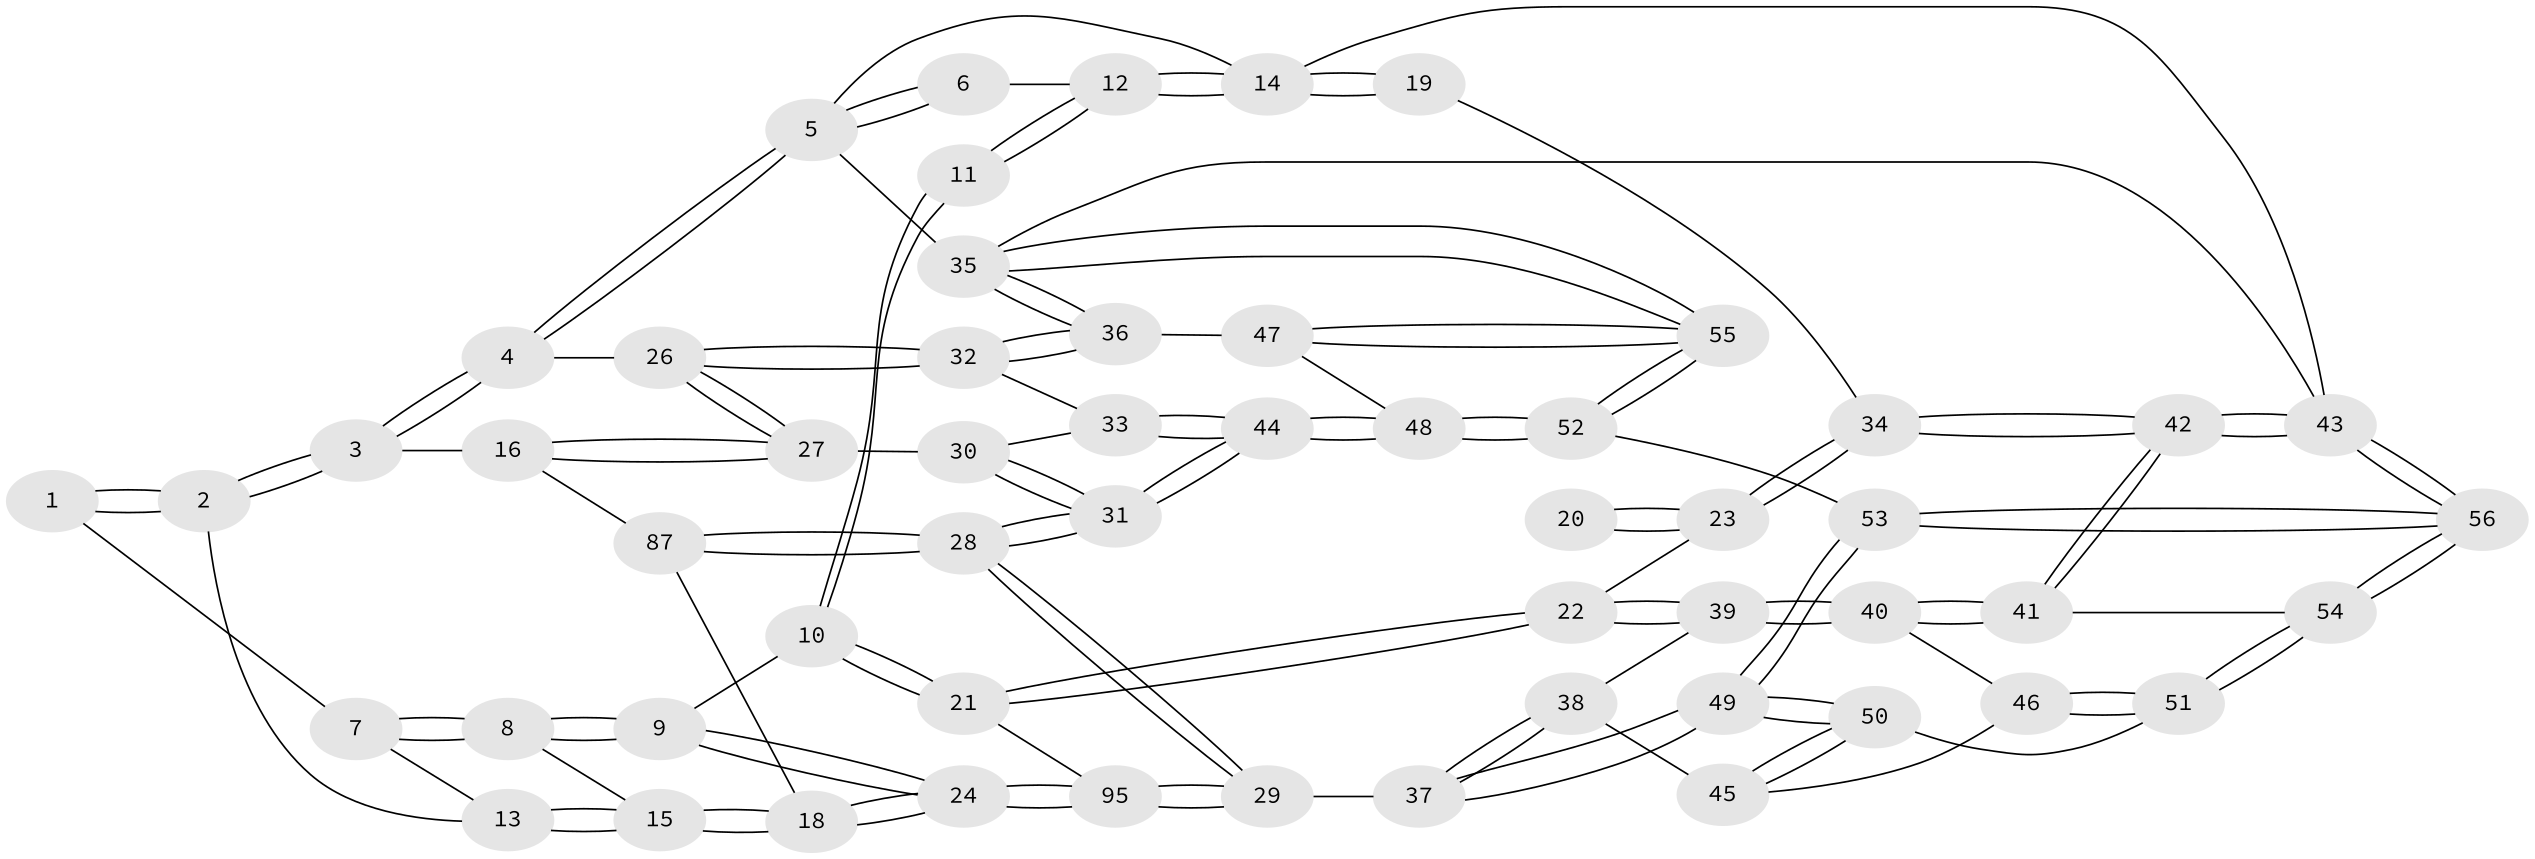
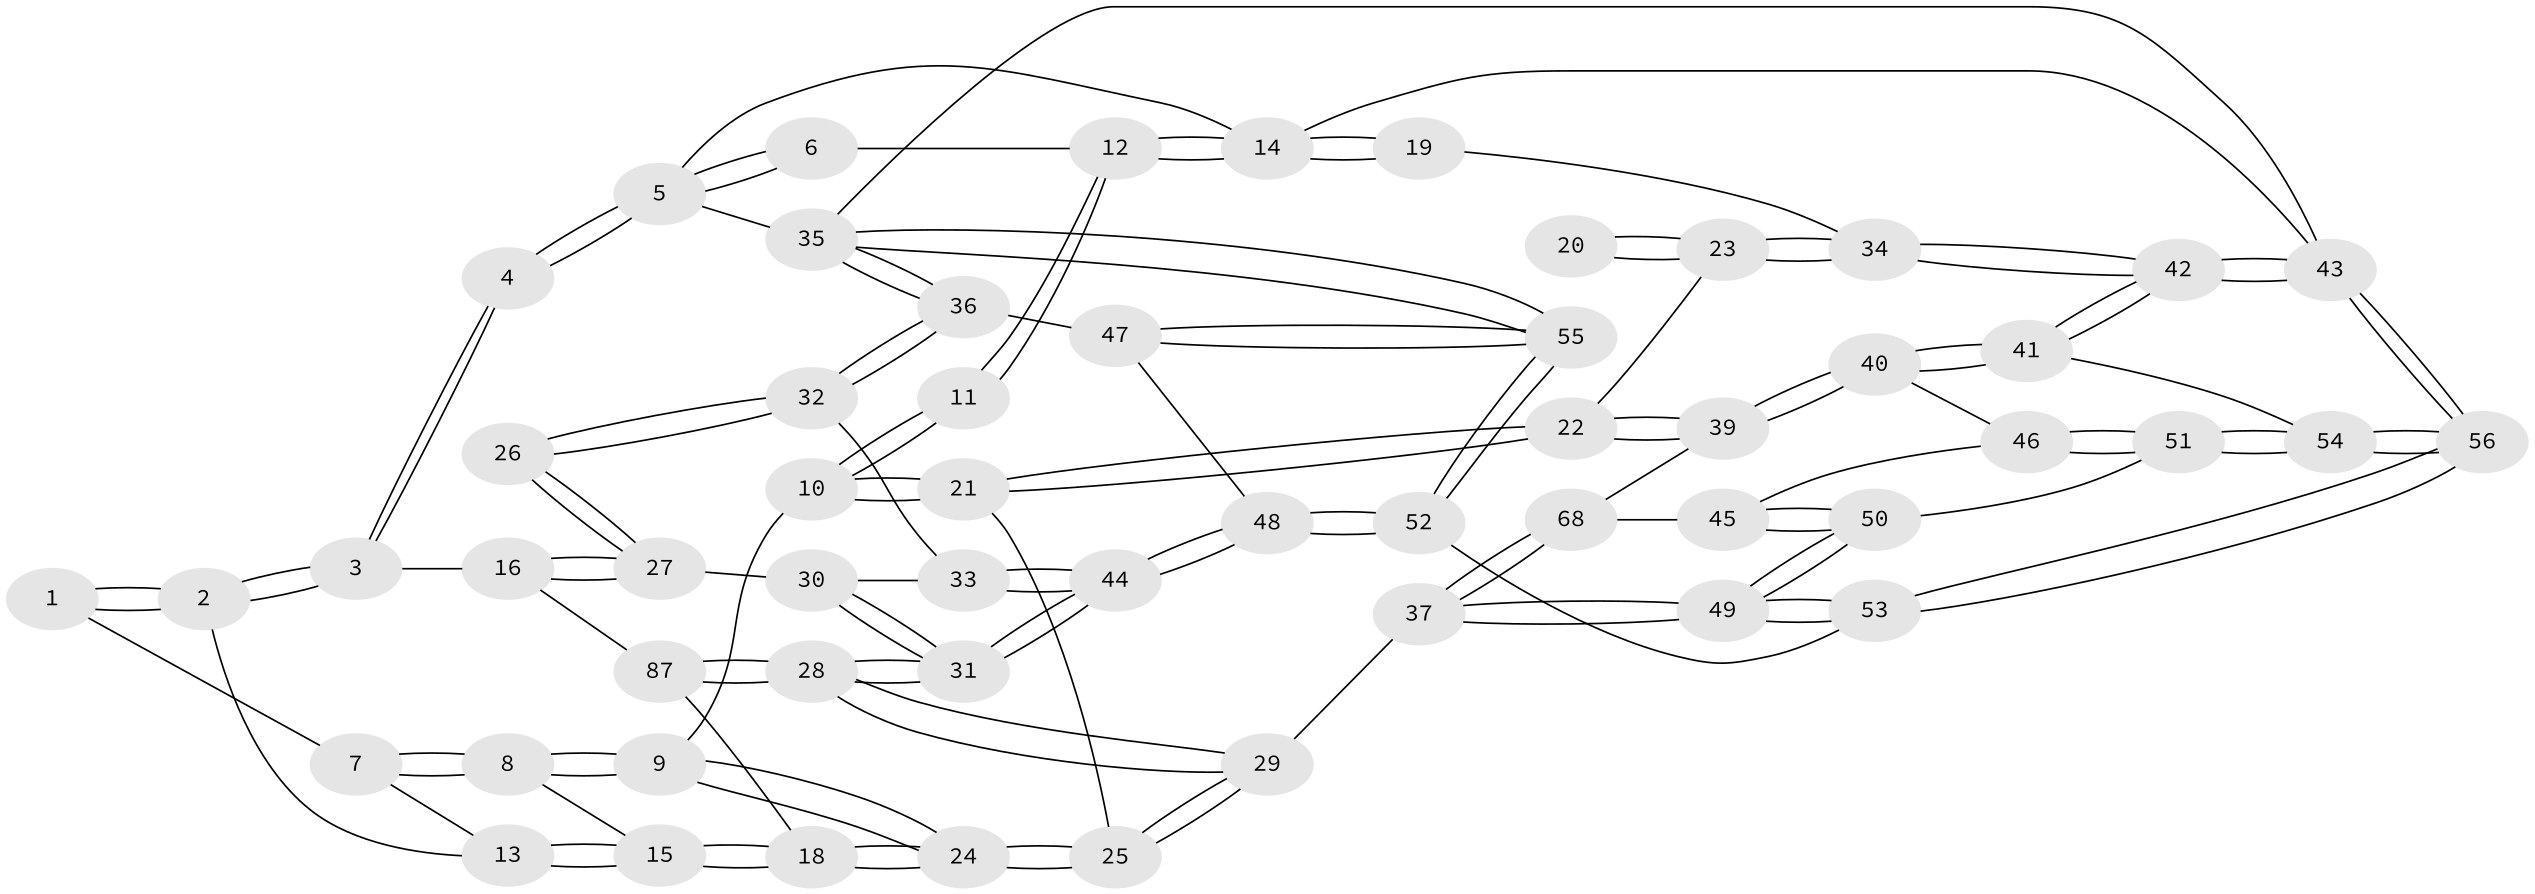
(584, 358) -> none
(1571, 704) -> (1571, 520)
(1115, 796) -> (1115, 857)
